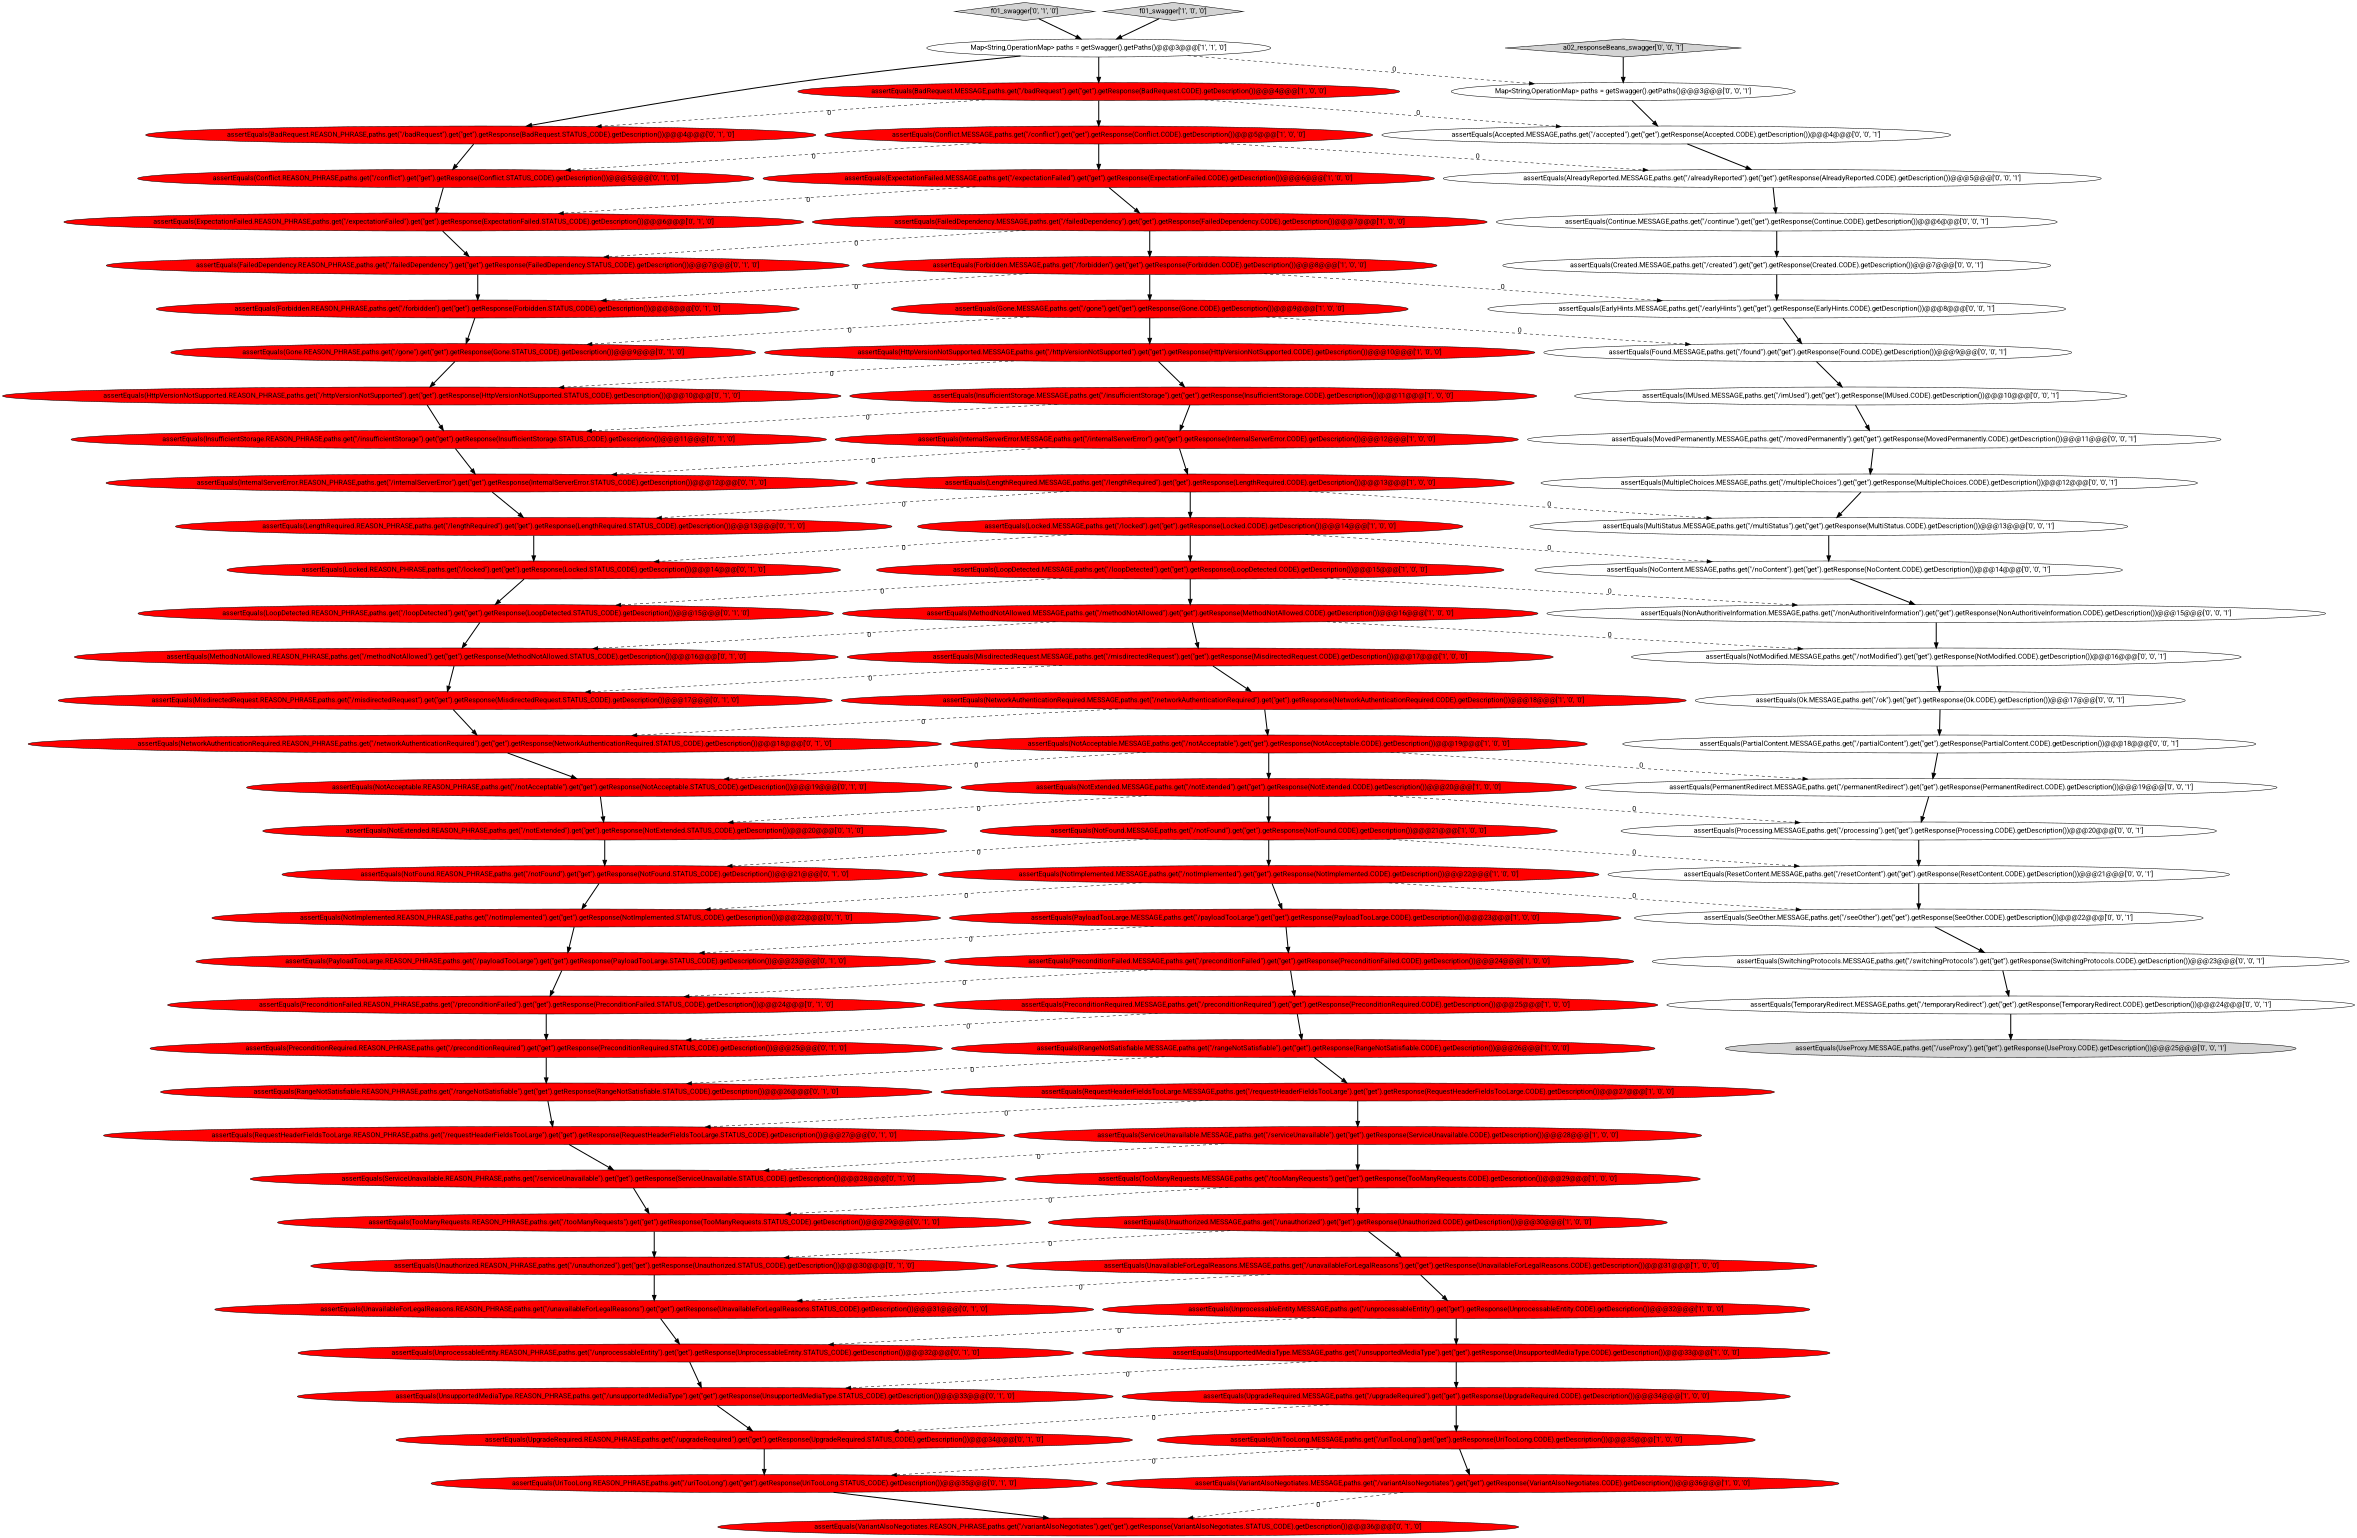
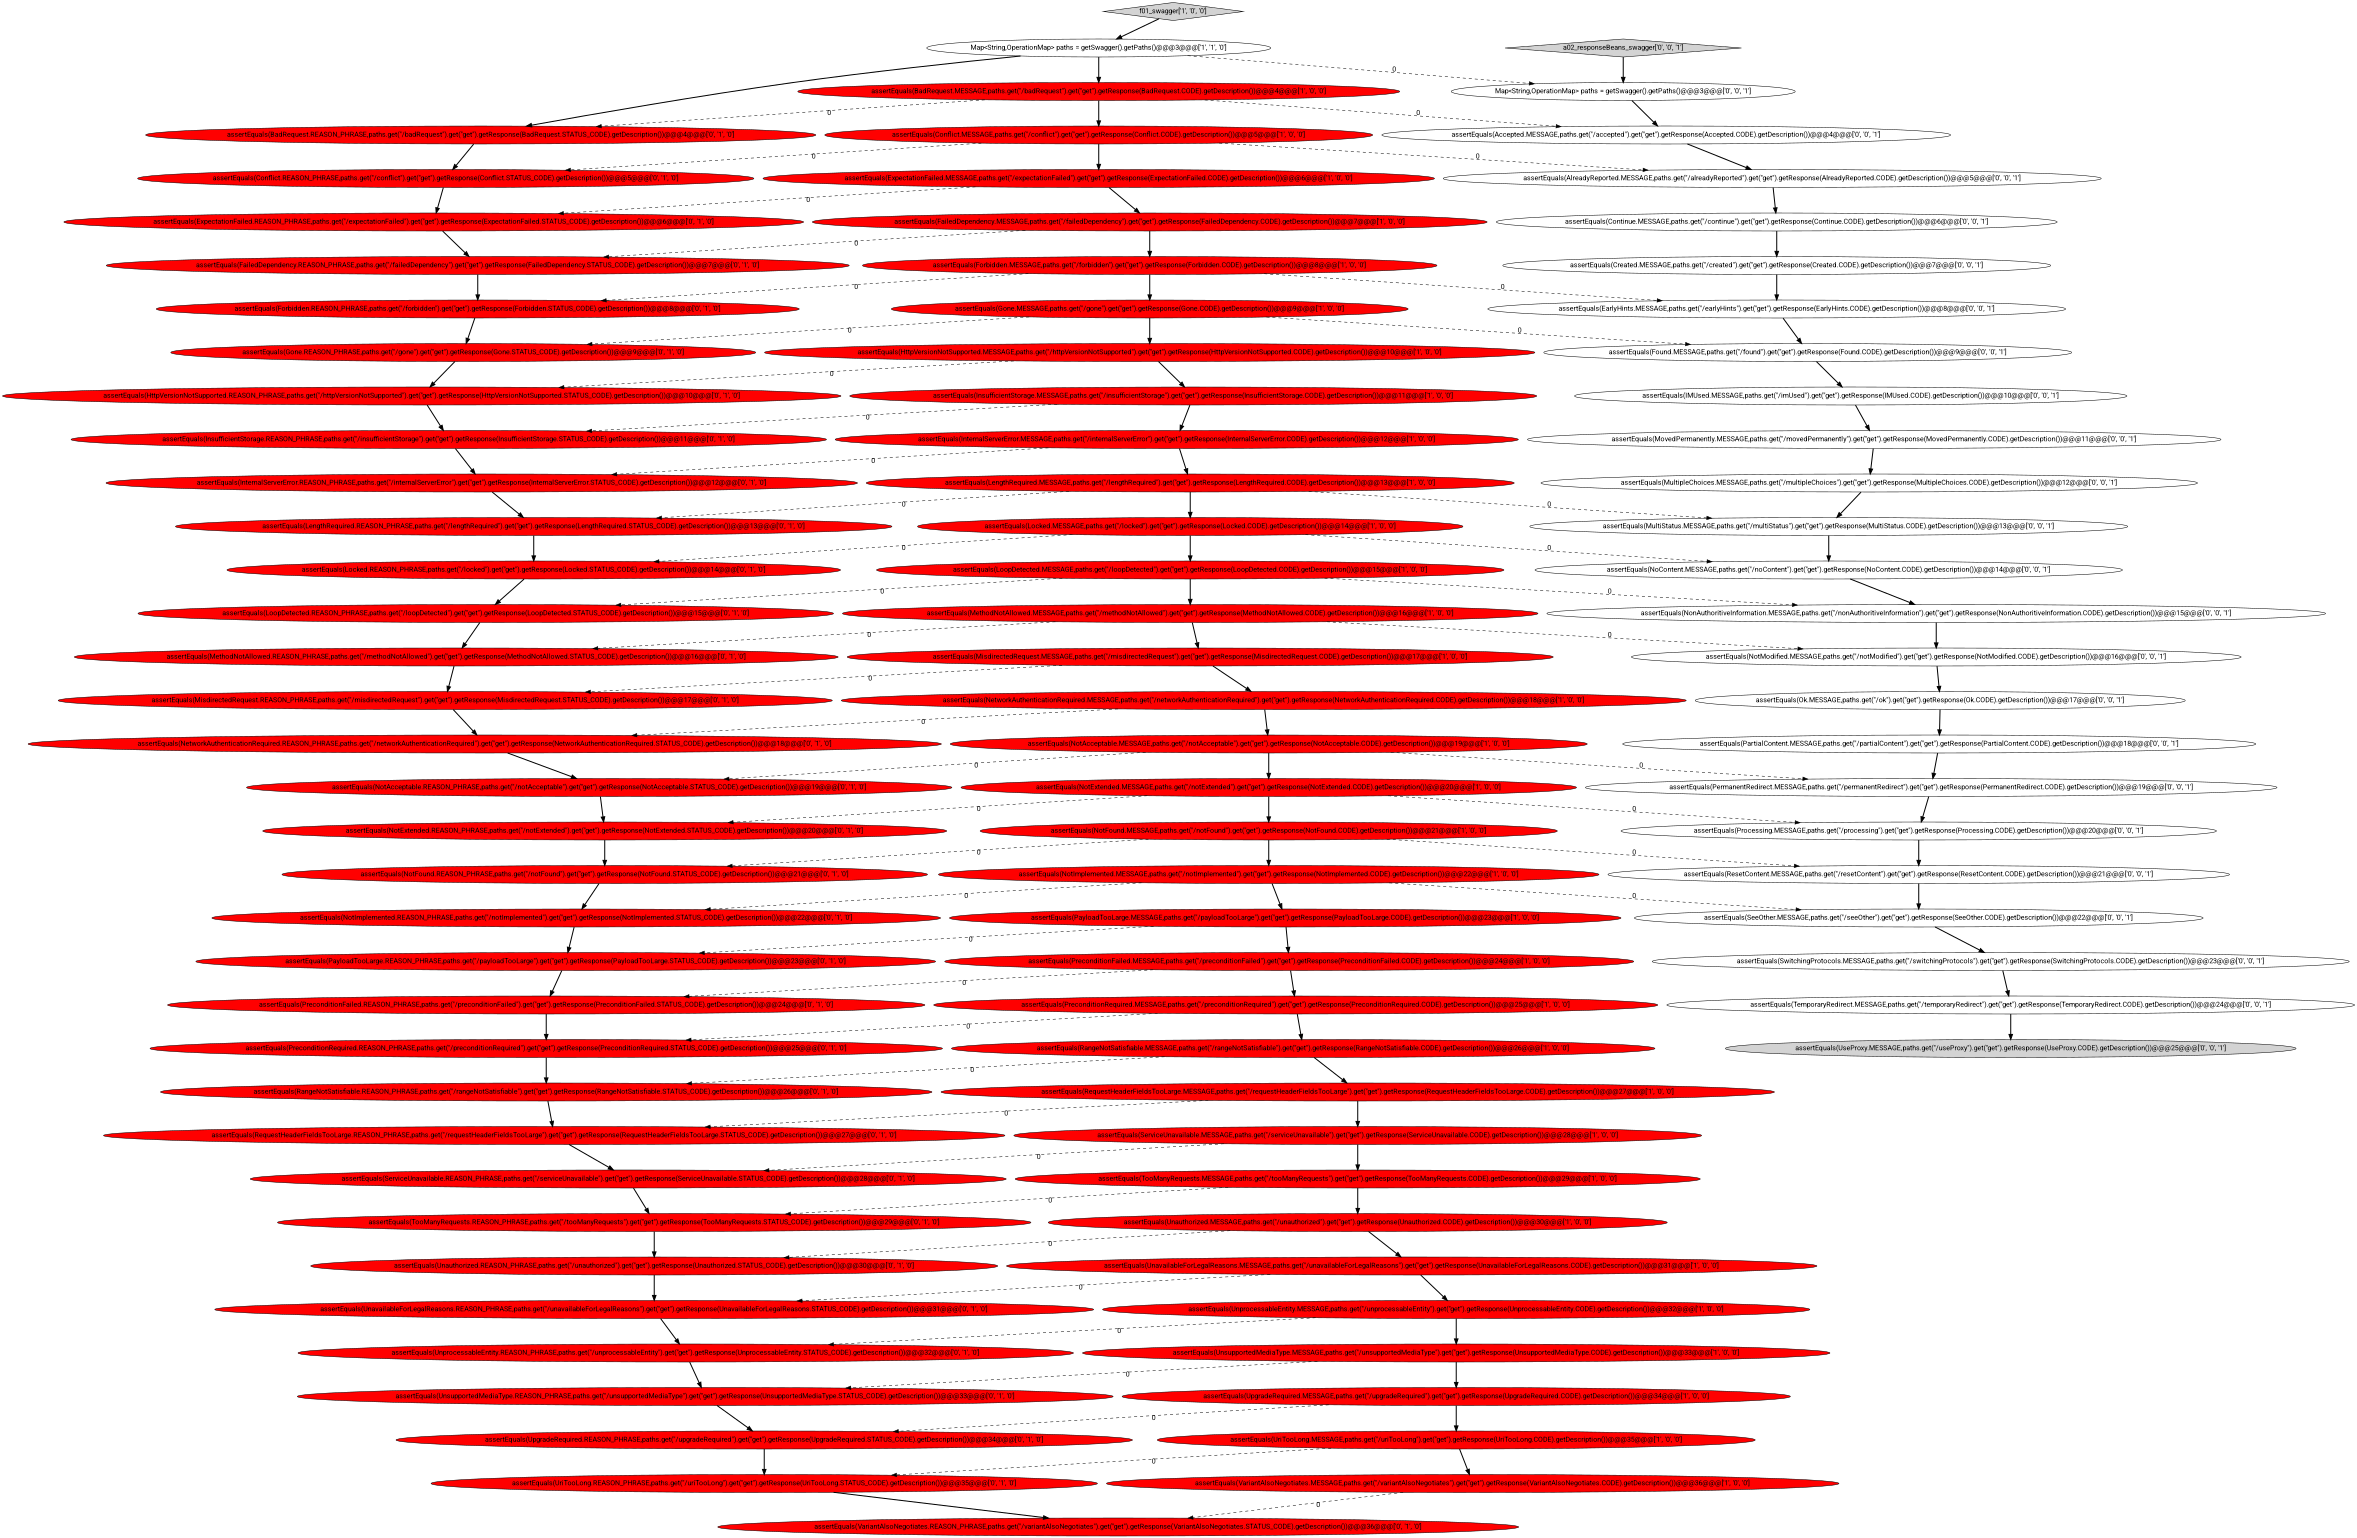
(1025, 12) -> none
